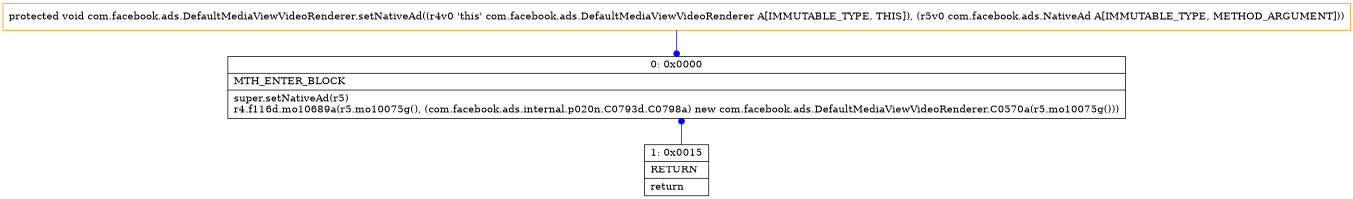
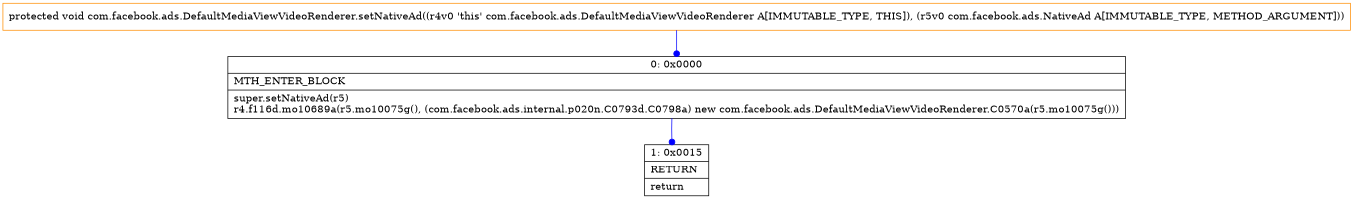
(682, 135) -> (672, 129)
